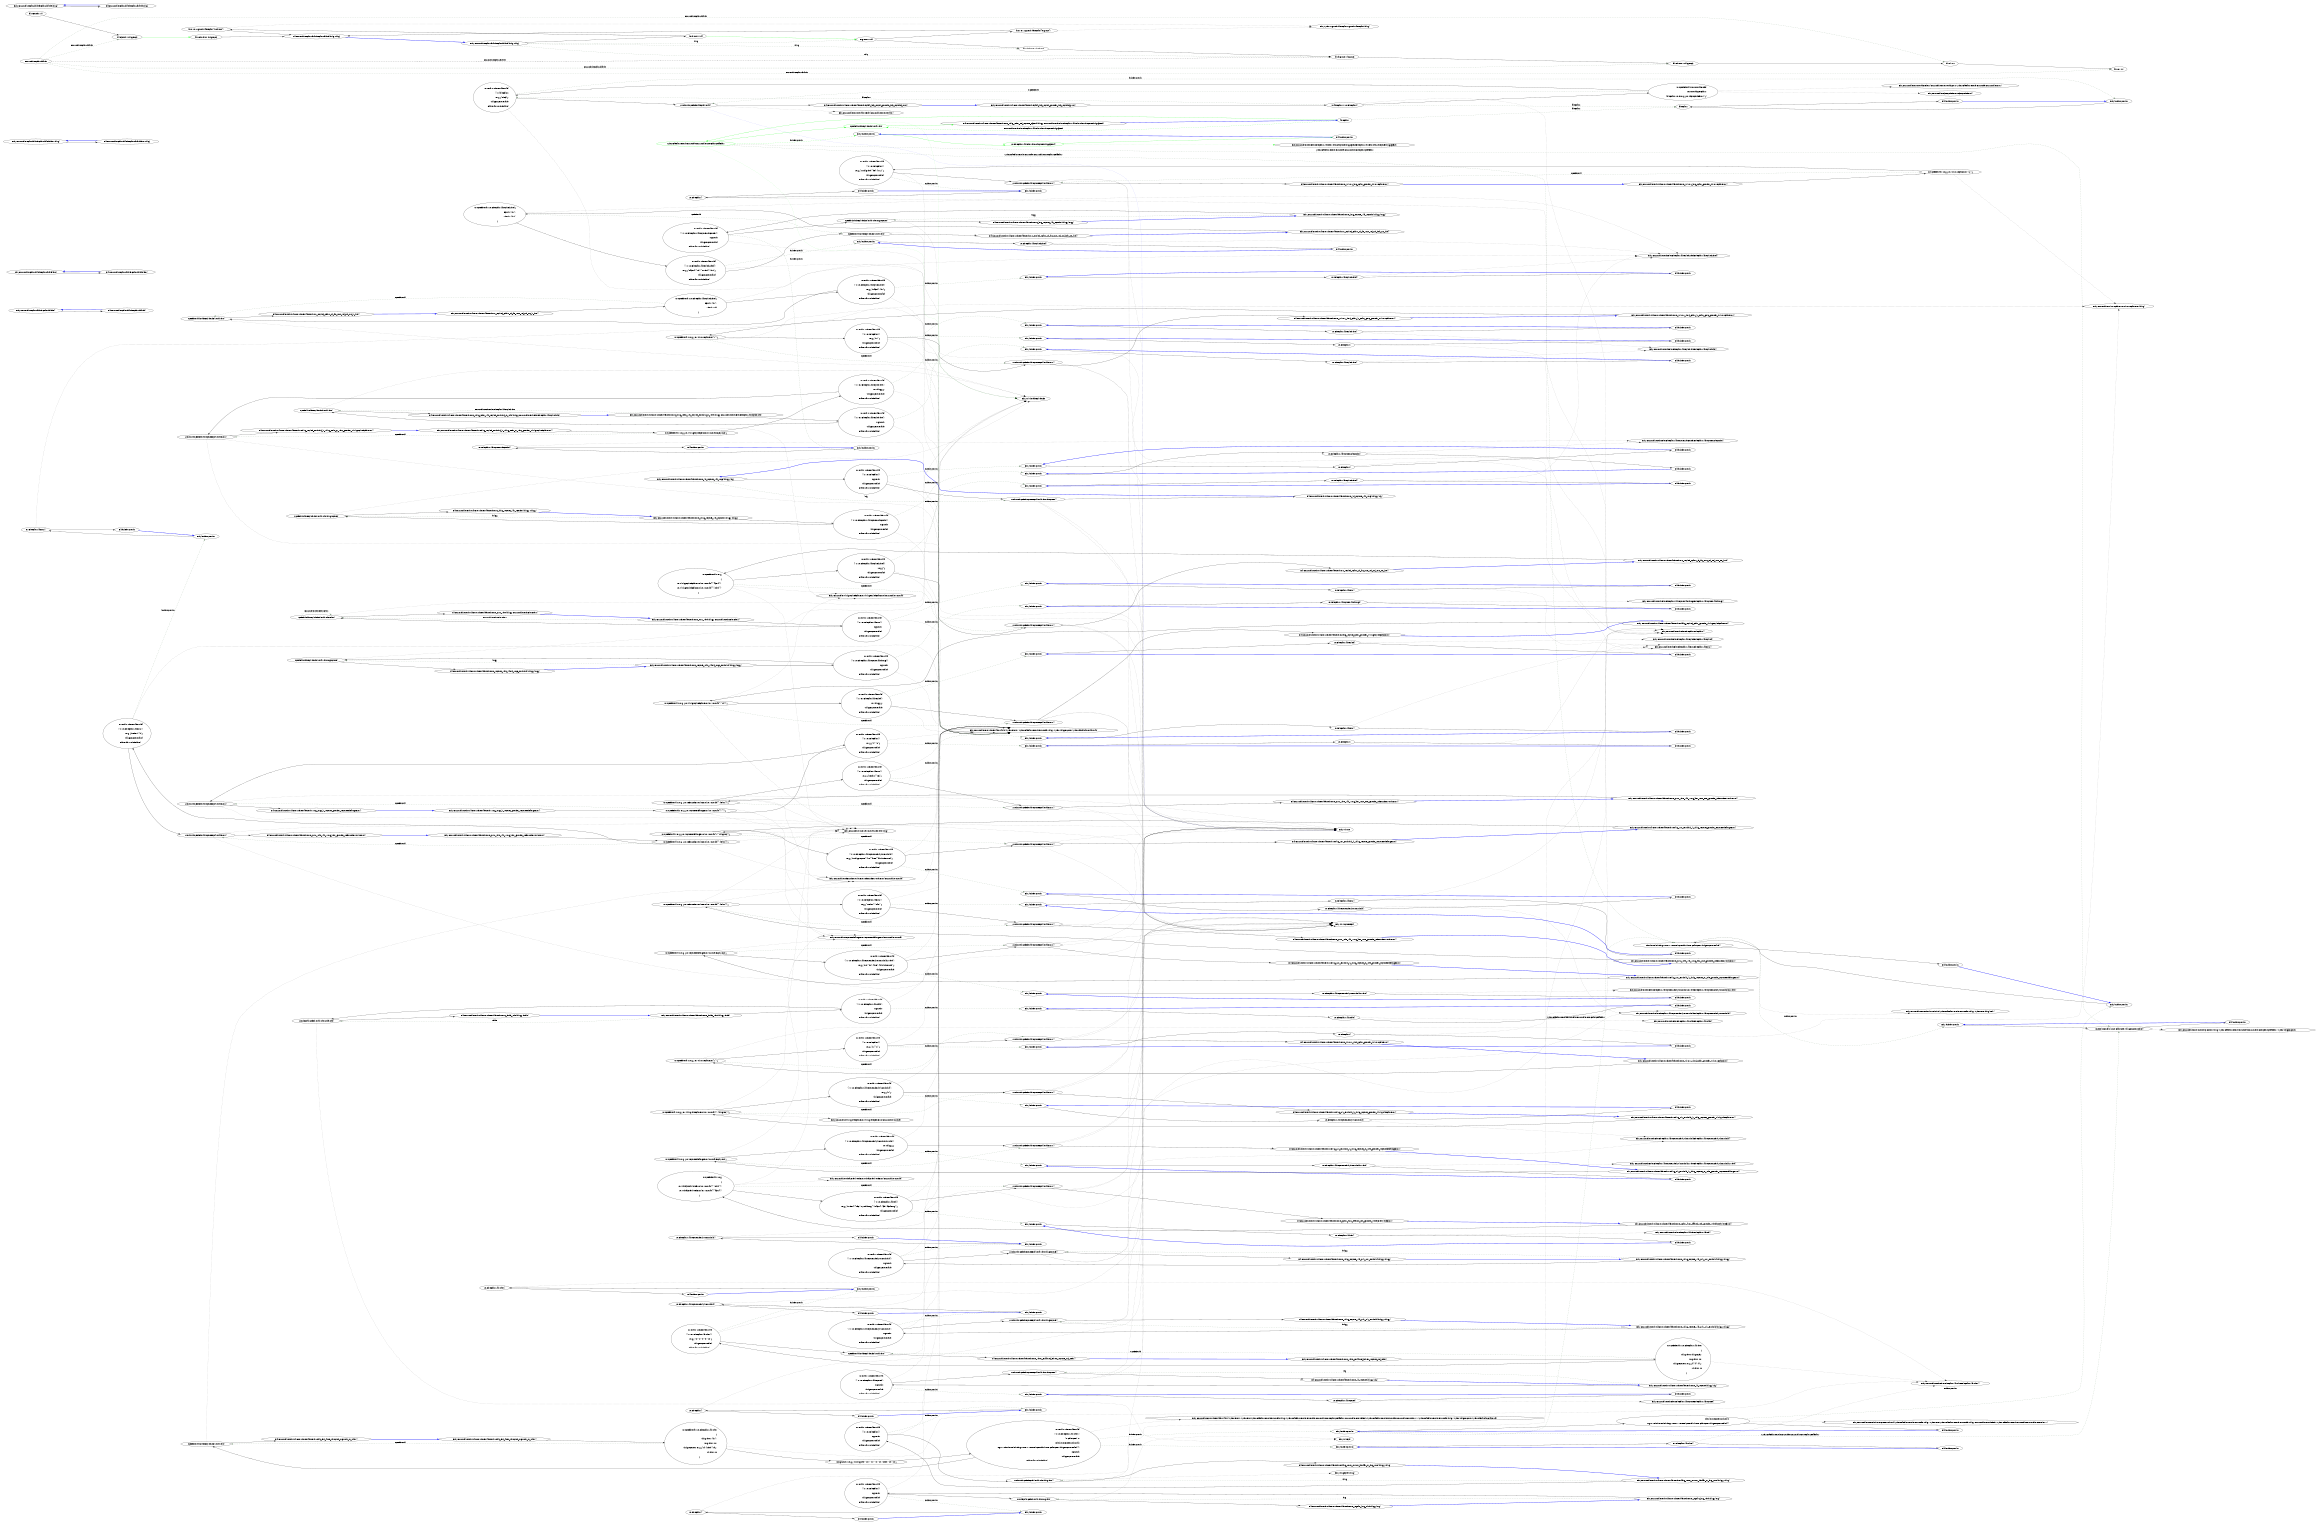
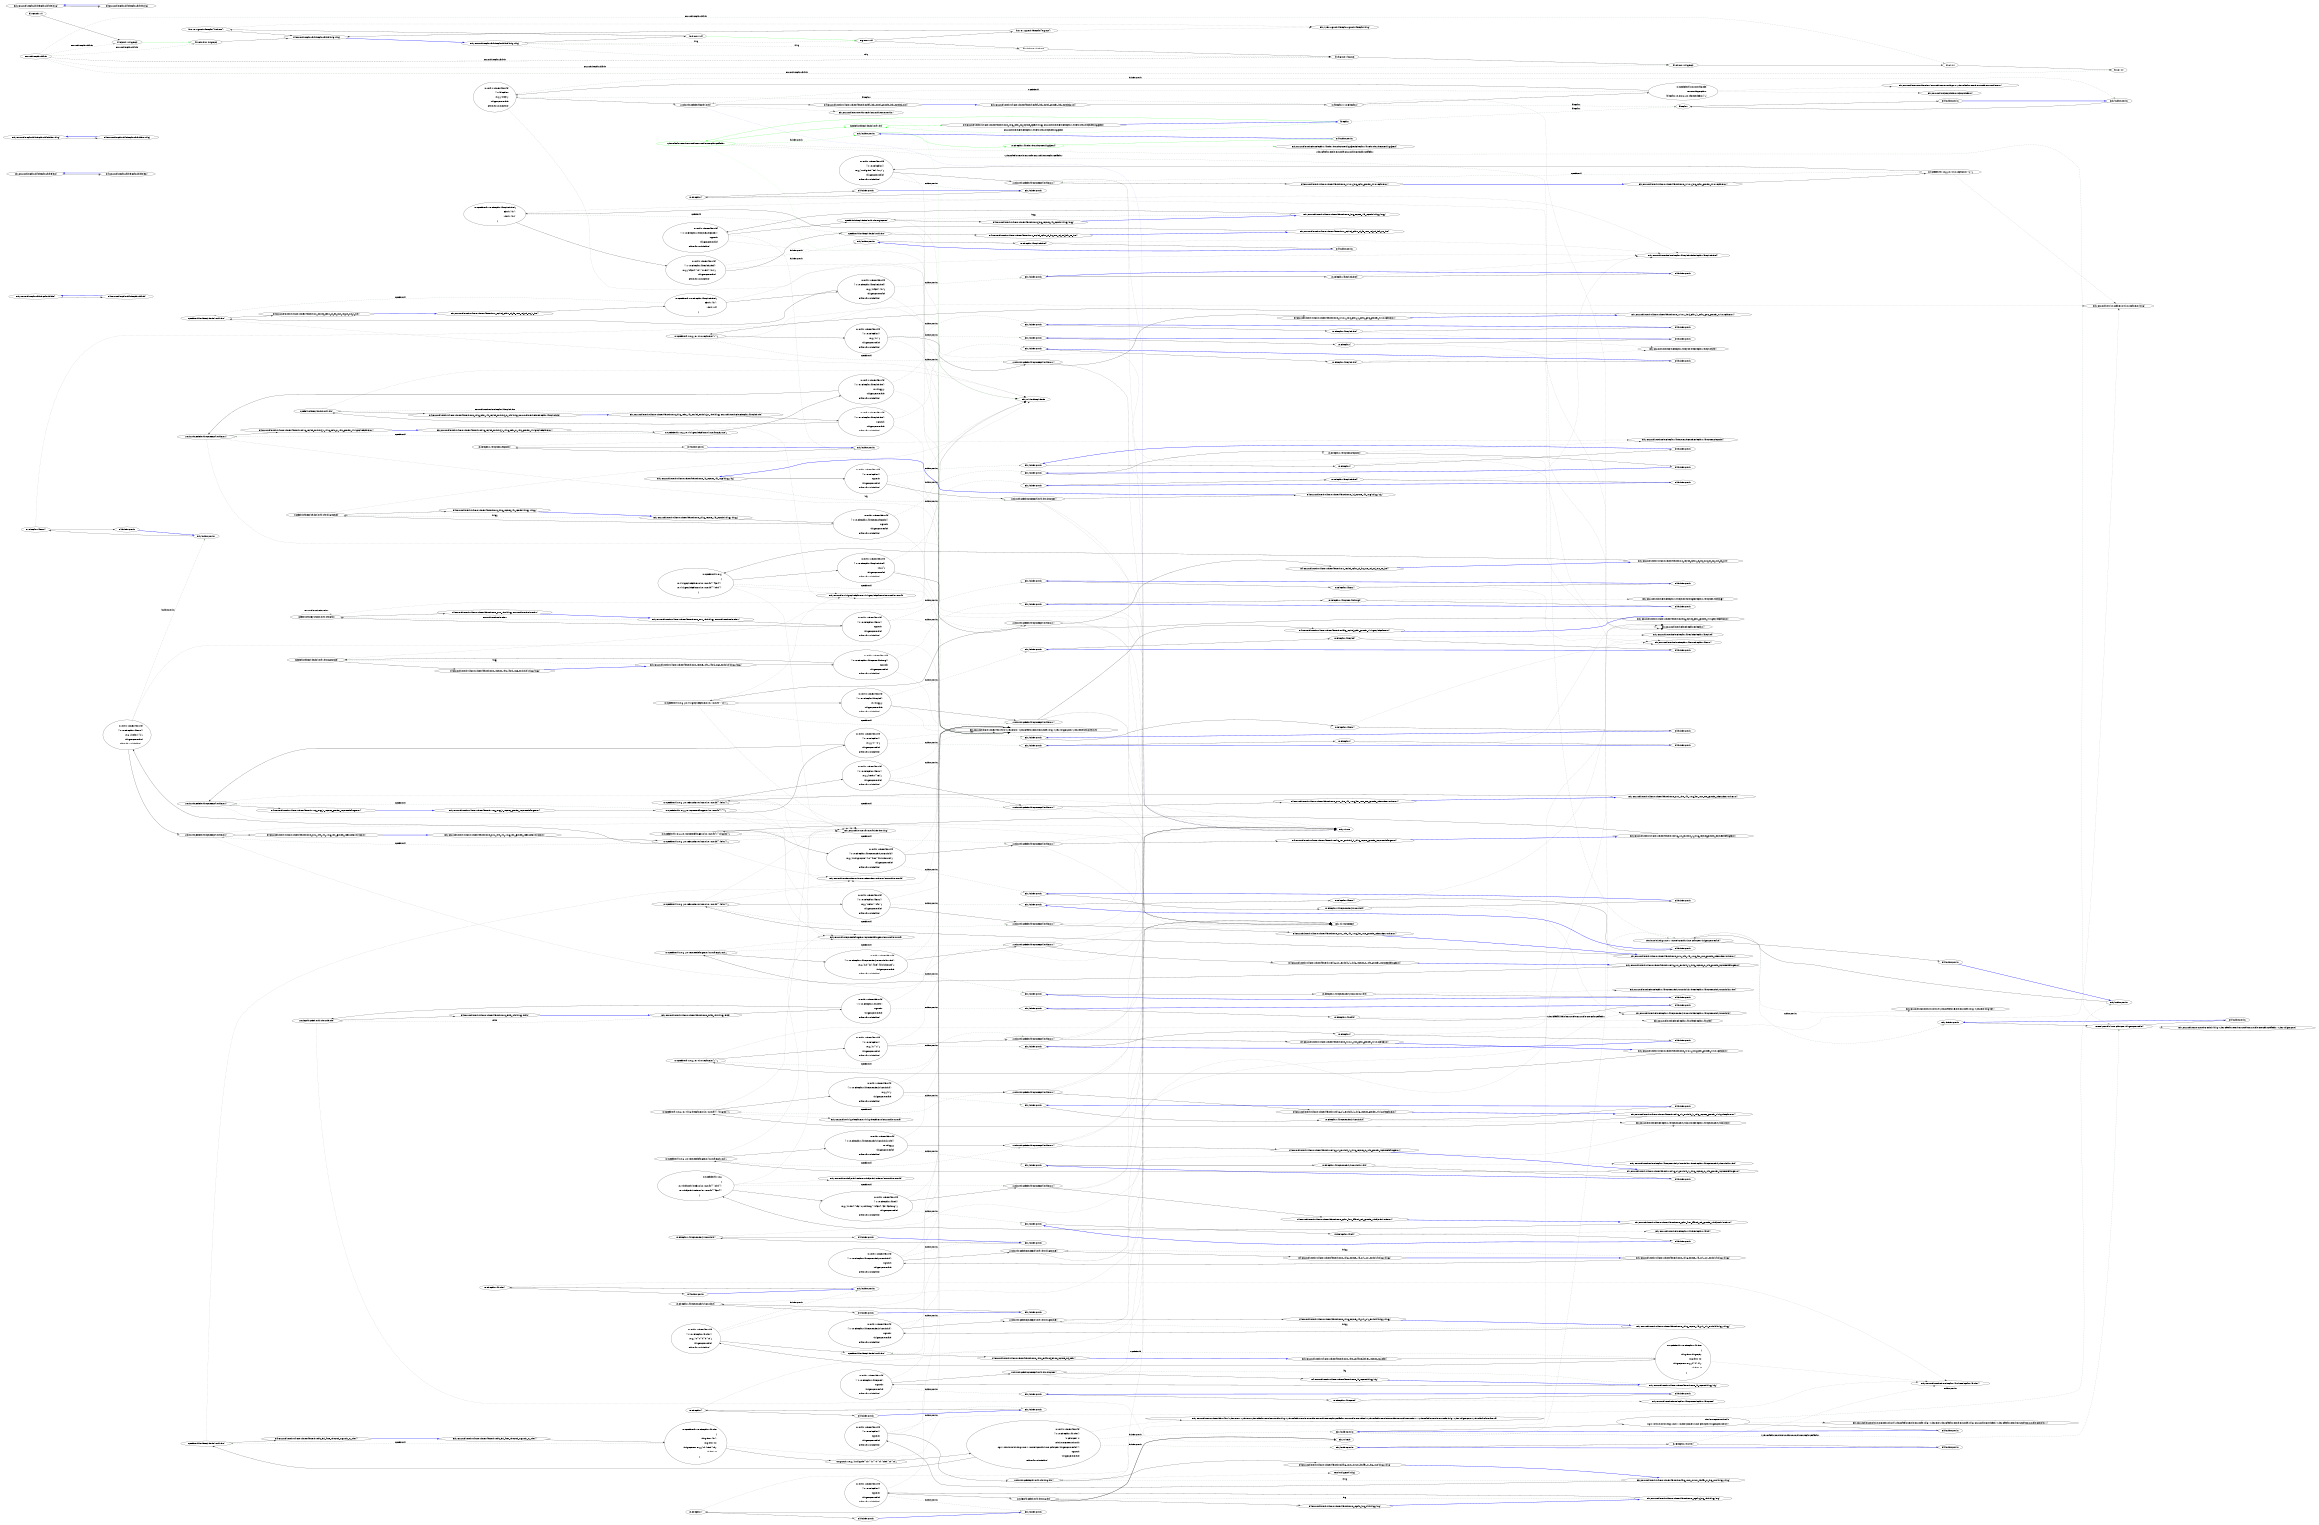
none -> (122, 51)
(1345, 1236) -> (1345, 1234)
(1177, 1438) -> (1177, 1438)
(1345, 1473) -> (1345, 1473)
